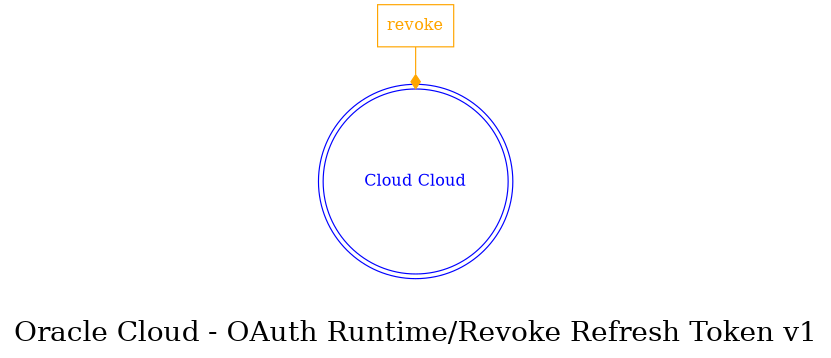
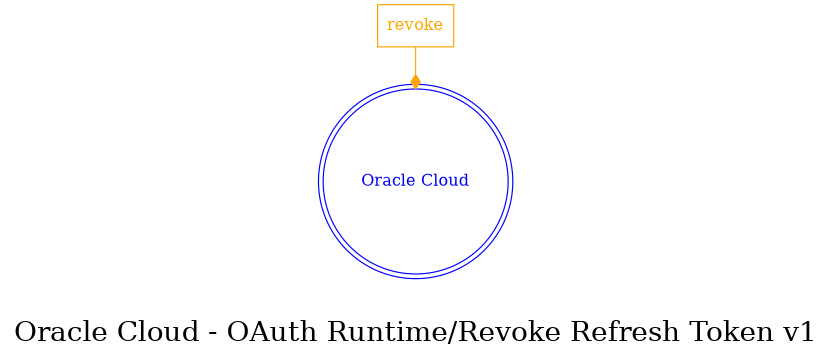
(416, 181) -> (416, 181)
